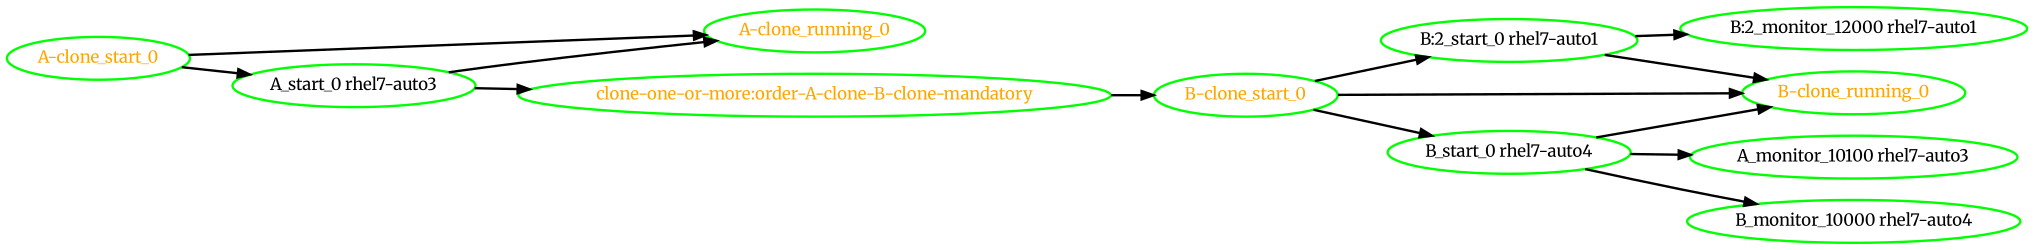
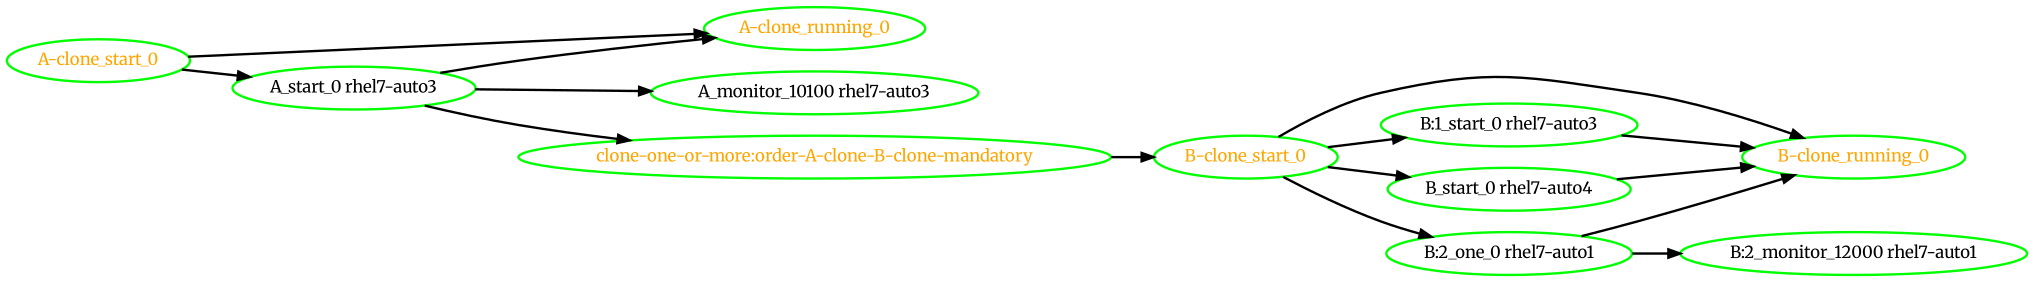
(1509, 40) -> (1509, 254)
none -> (1509, 125)
(1654, 154) -> (557, 90)
(1854, 221) -> none
